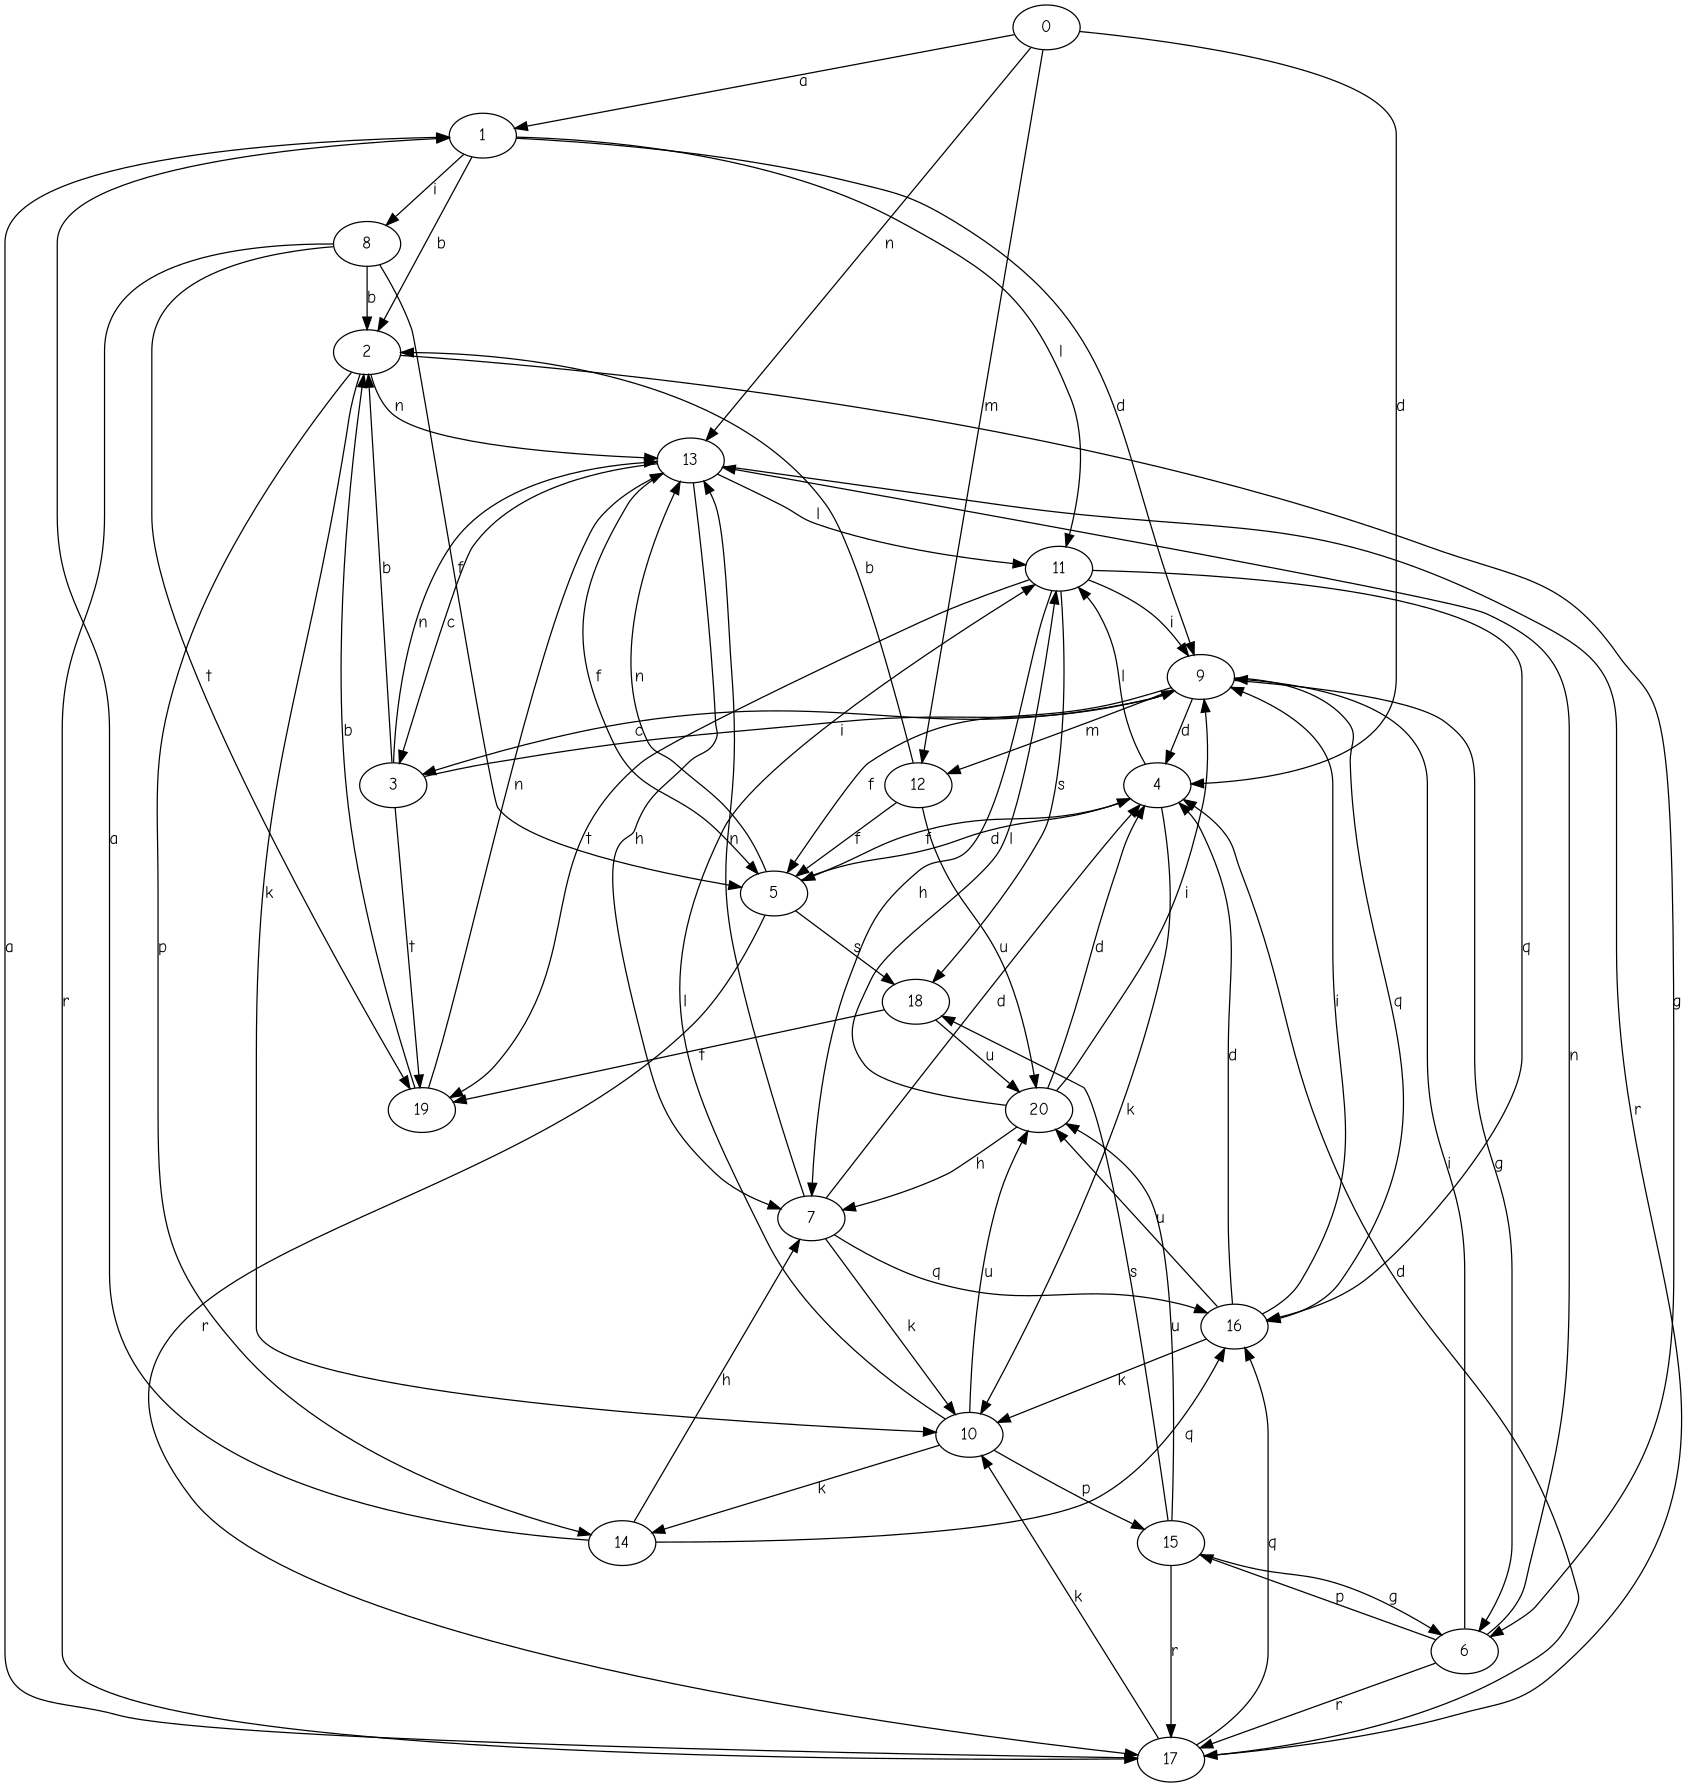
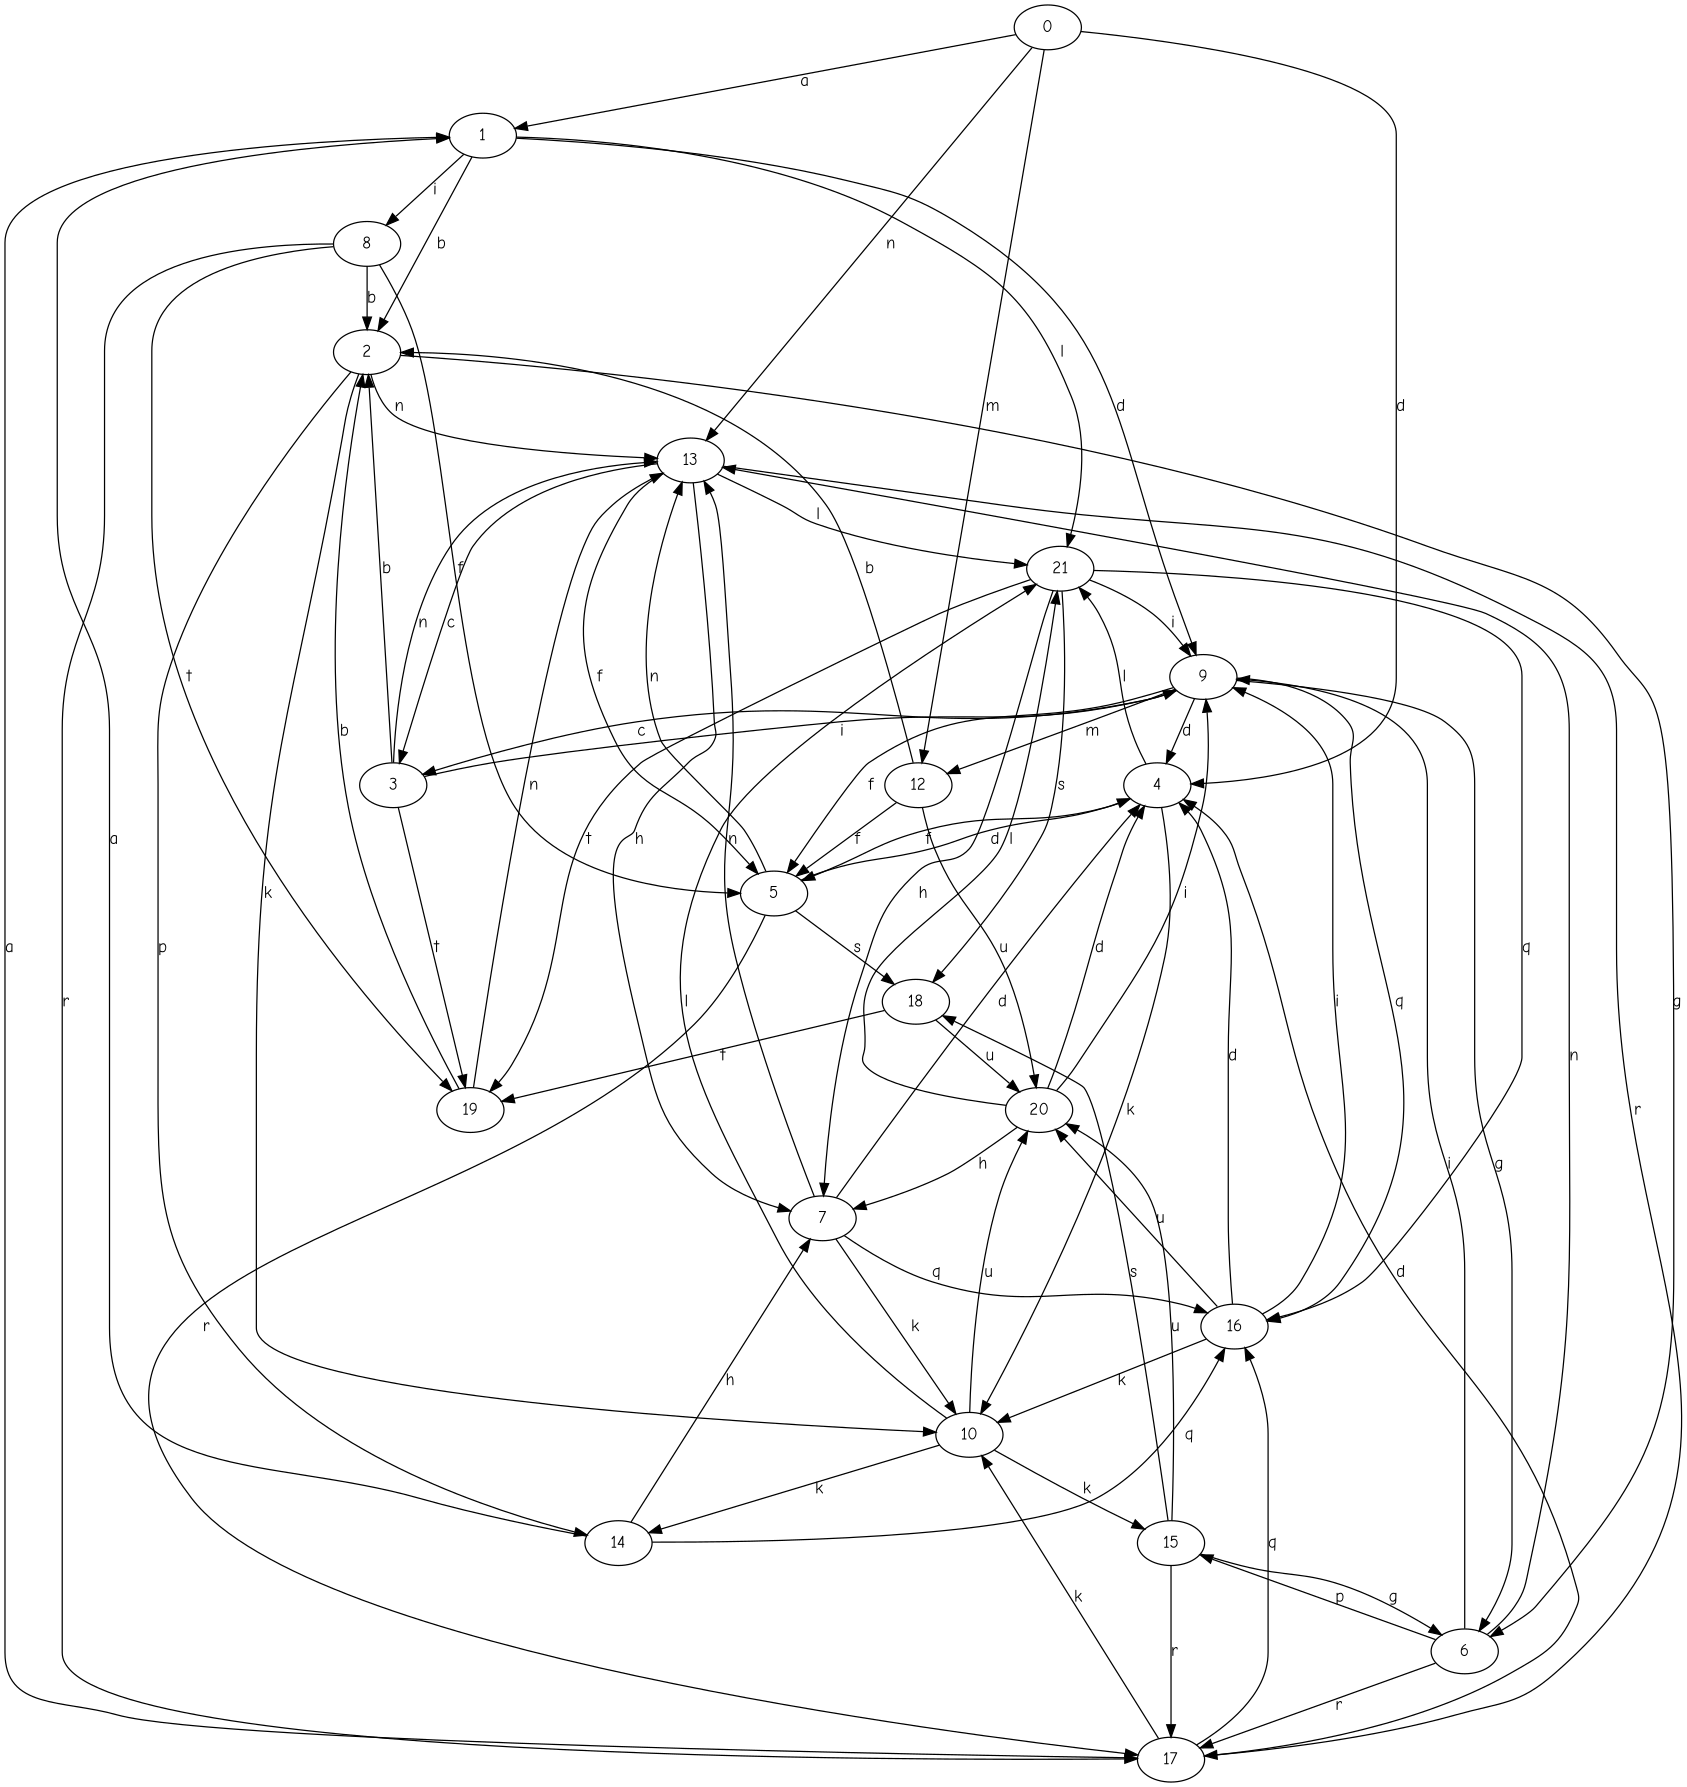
(1059, 569) -> (1060, 569)
(1086, 1489) -> (1087, 1489)
